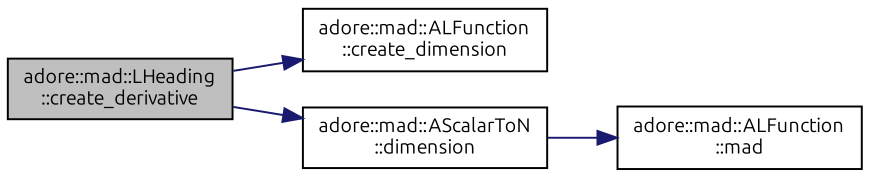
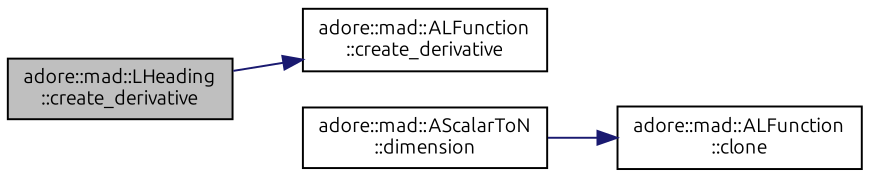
(425, 40) -> (425, 40)
(258, 111) -> none
(740, 138) -> (740, 138)
